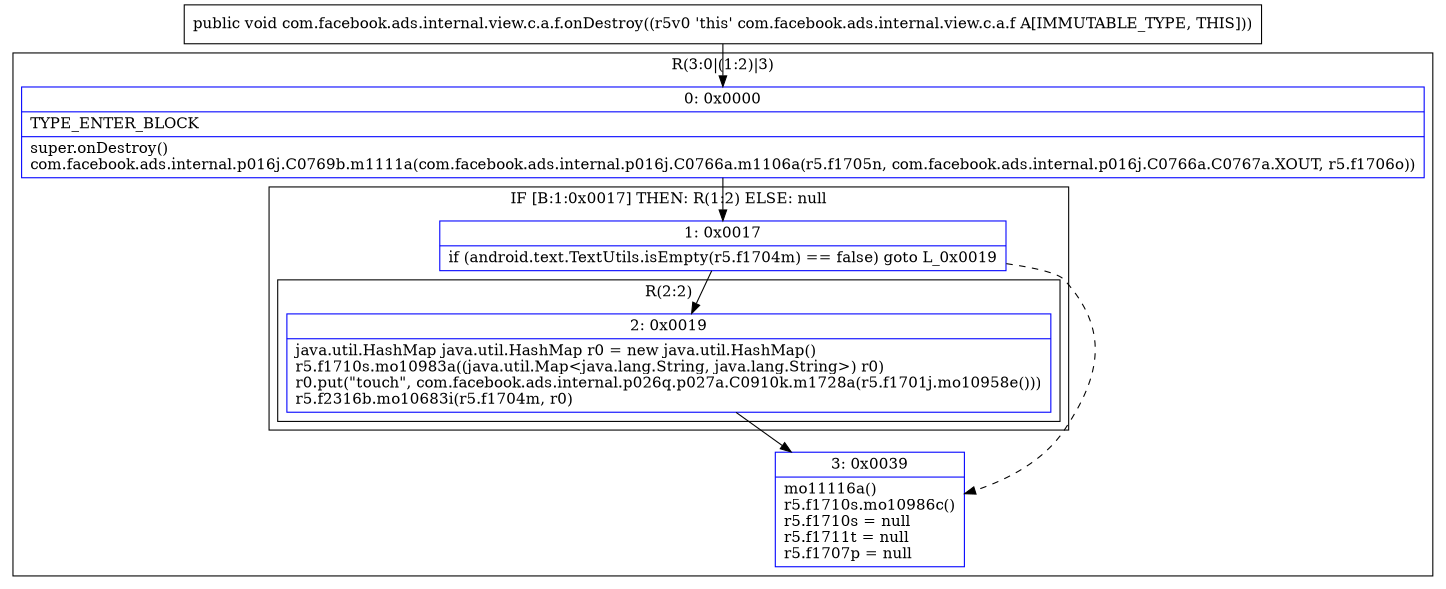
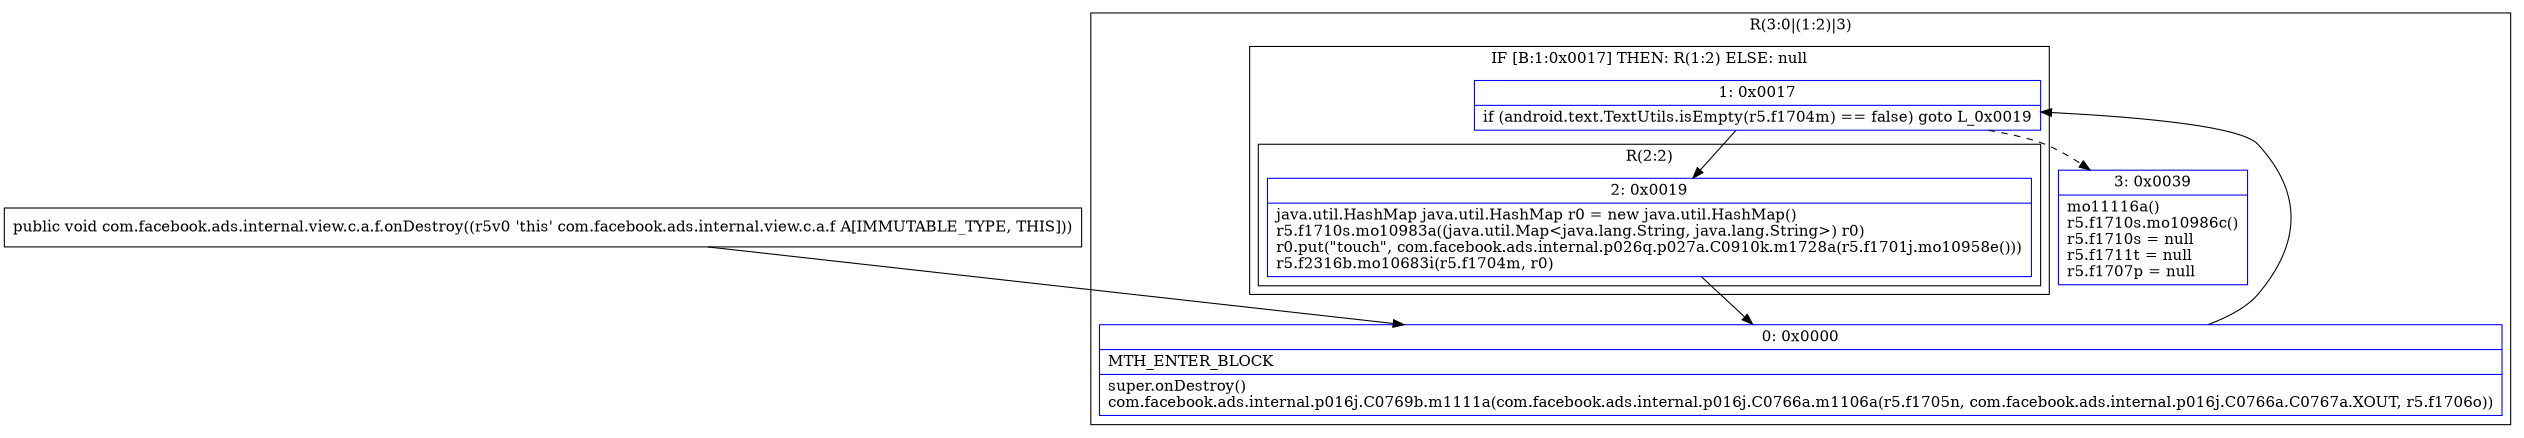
(115, 124) -> (1191, 361)
(771, 437) -> (1728, 302)
